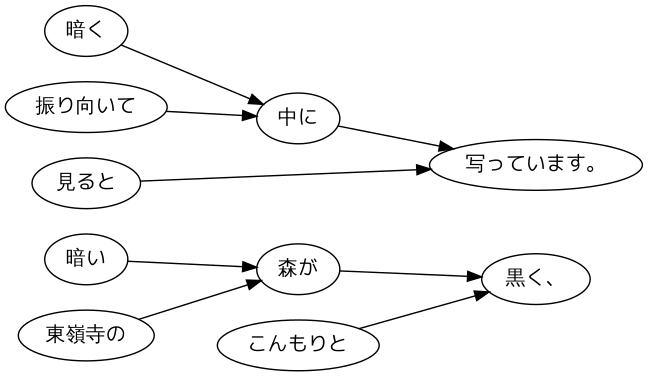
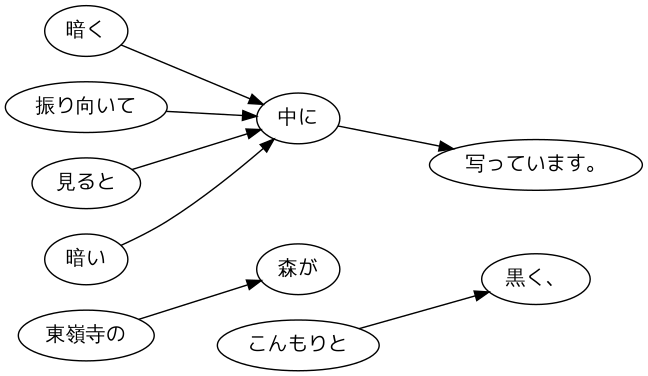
(279, 175) -> (190, 152)
(185, 264) -> (195, 202)
(404, 274) -> none
